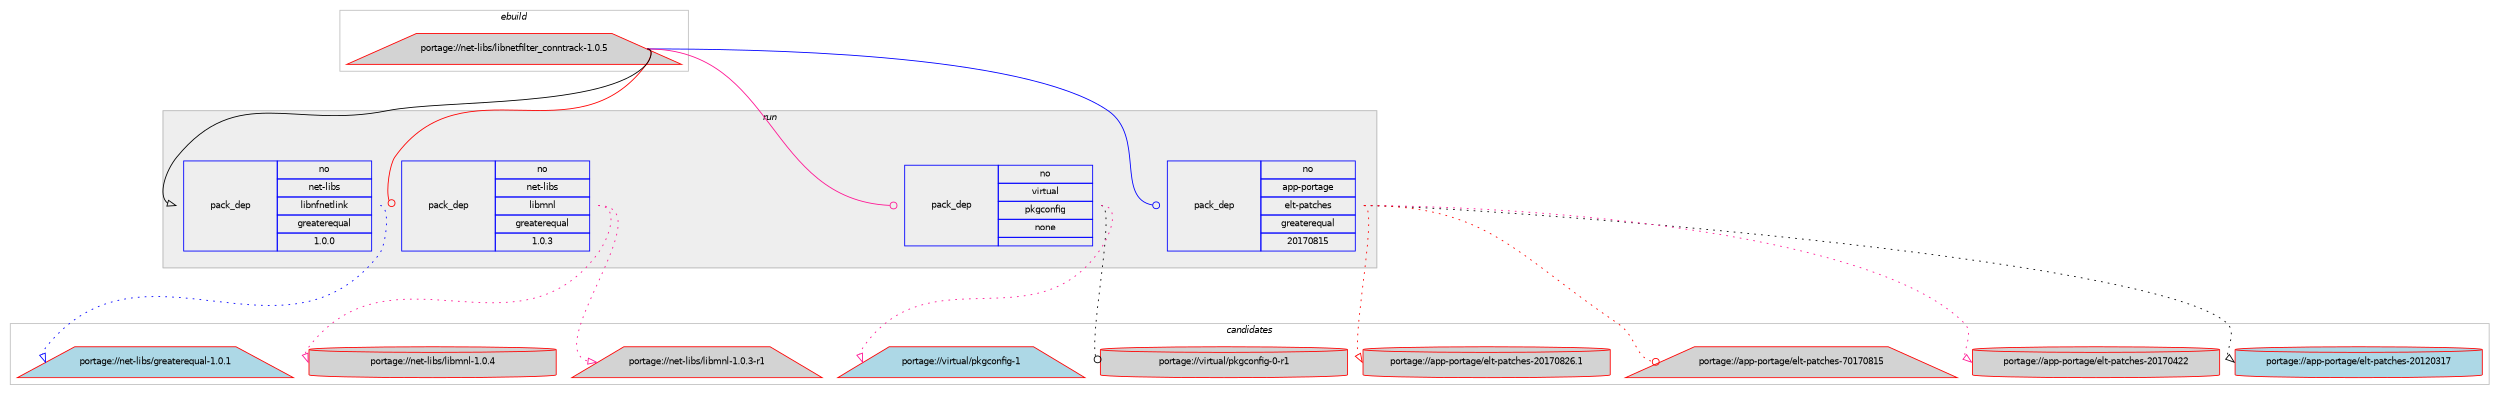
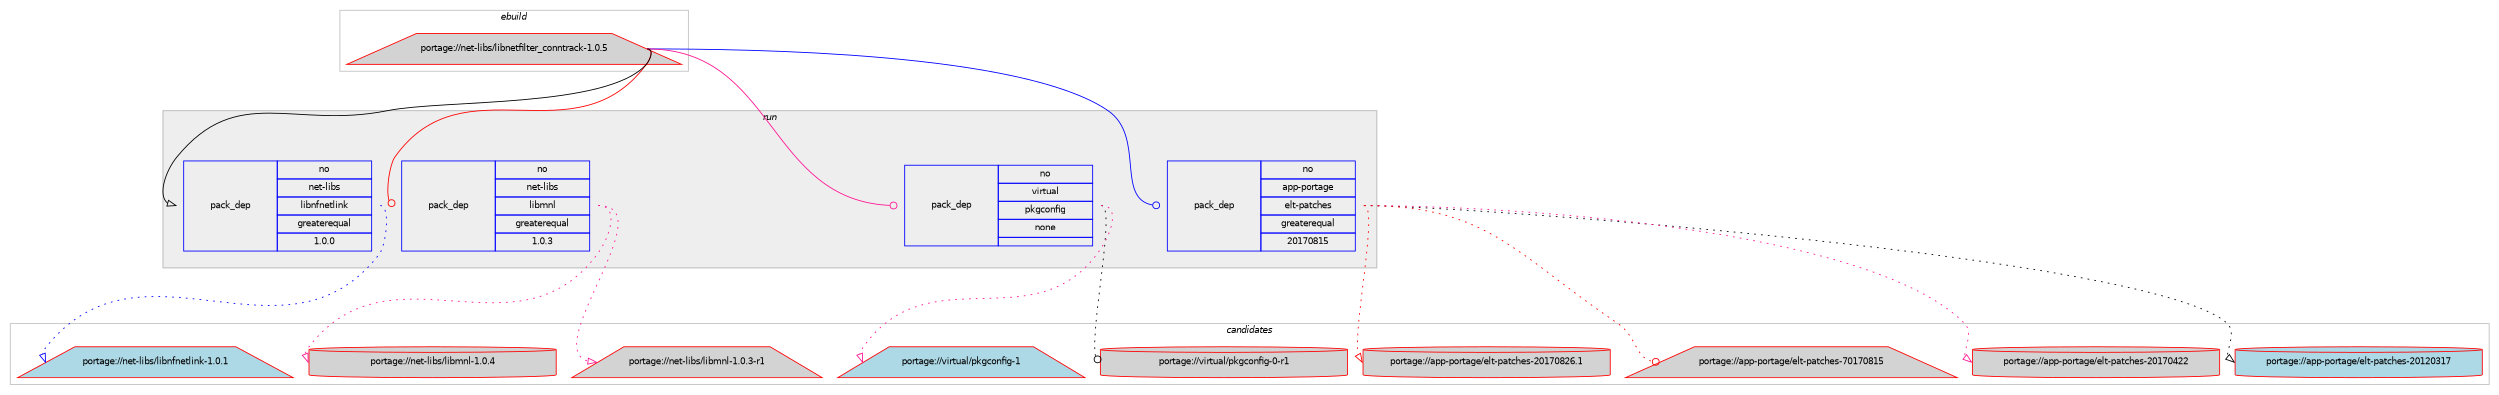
(155, 362) -> (155, 362)
